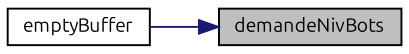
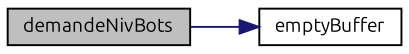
(175, 27) -> (215, 27)
